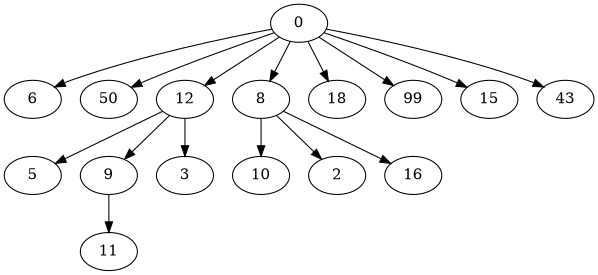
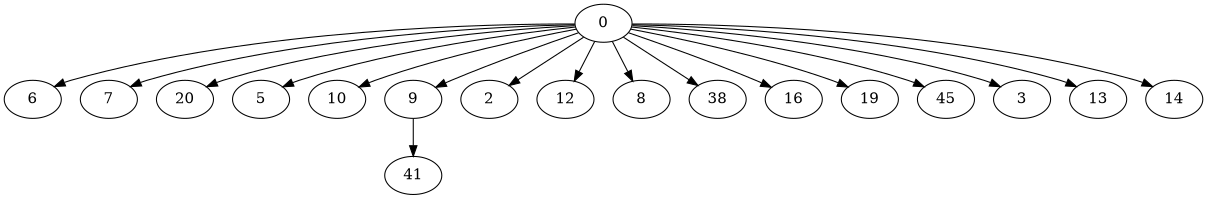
none -> (109, 99)
(109, 99) -> (185, 99)
(337, 99) -> (718, 99)
(413, 99) -> (870, 99)
(489, 99) -> (946, 99)
(565, 99) -> (1098, 99)
none -> (1174, 99)
(185, 132) -> (813, 44)
(261, 132) -> (472, 52)
(151, 134) -> (512, 57)
(295, 134) -> (551, 58)
(114, 135) -> (433, 48)
(332, 135) -> (695, 57)
(109, 252) -> (413, 175)
